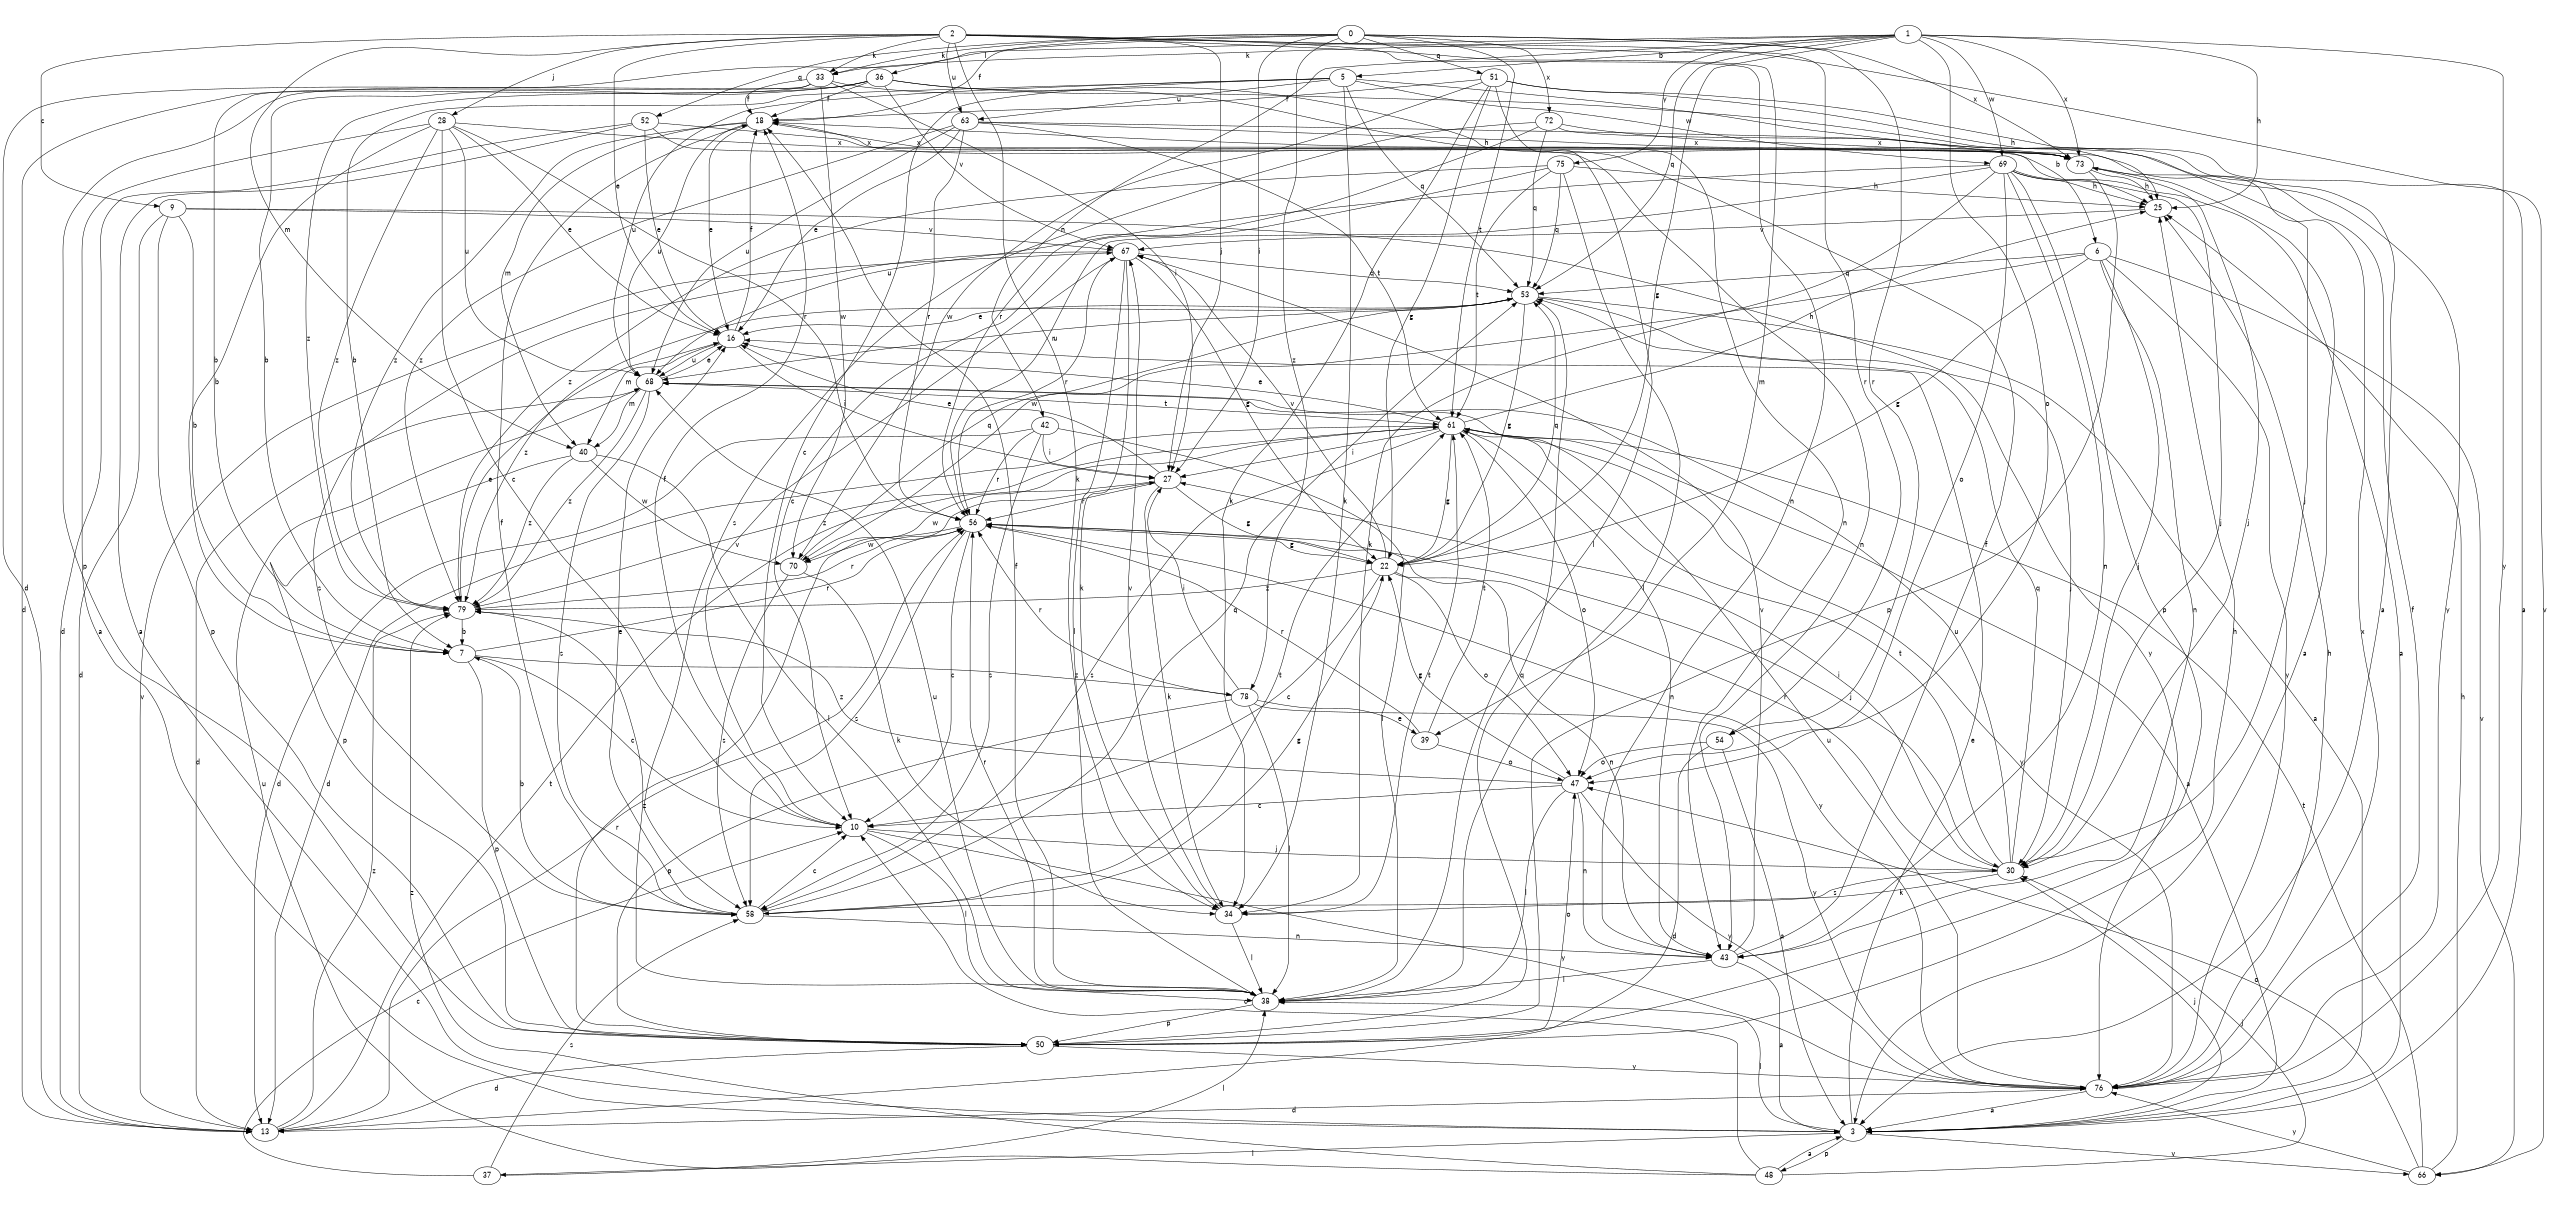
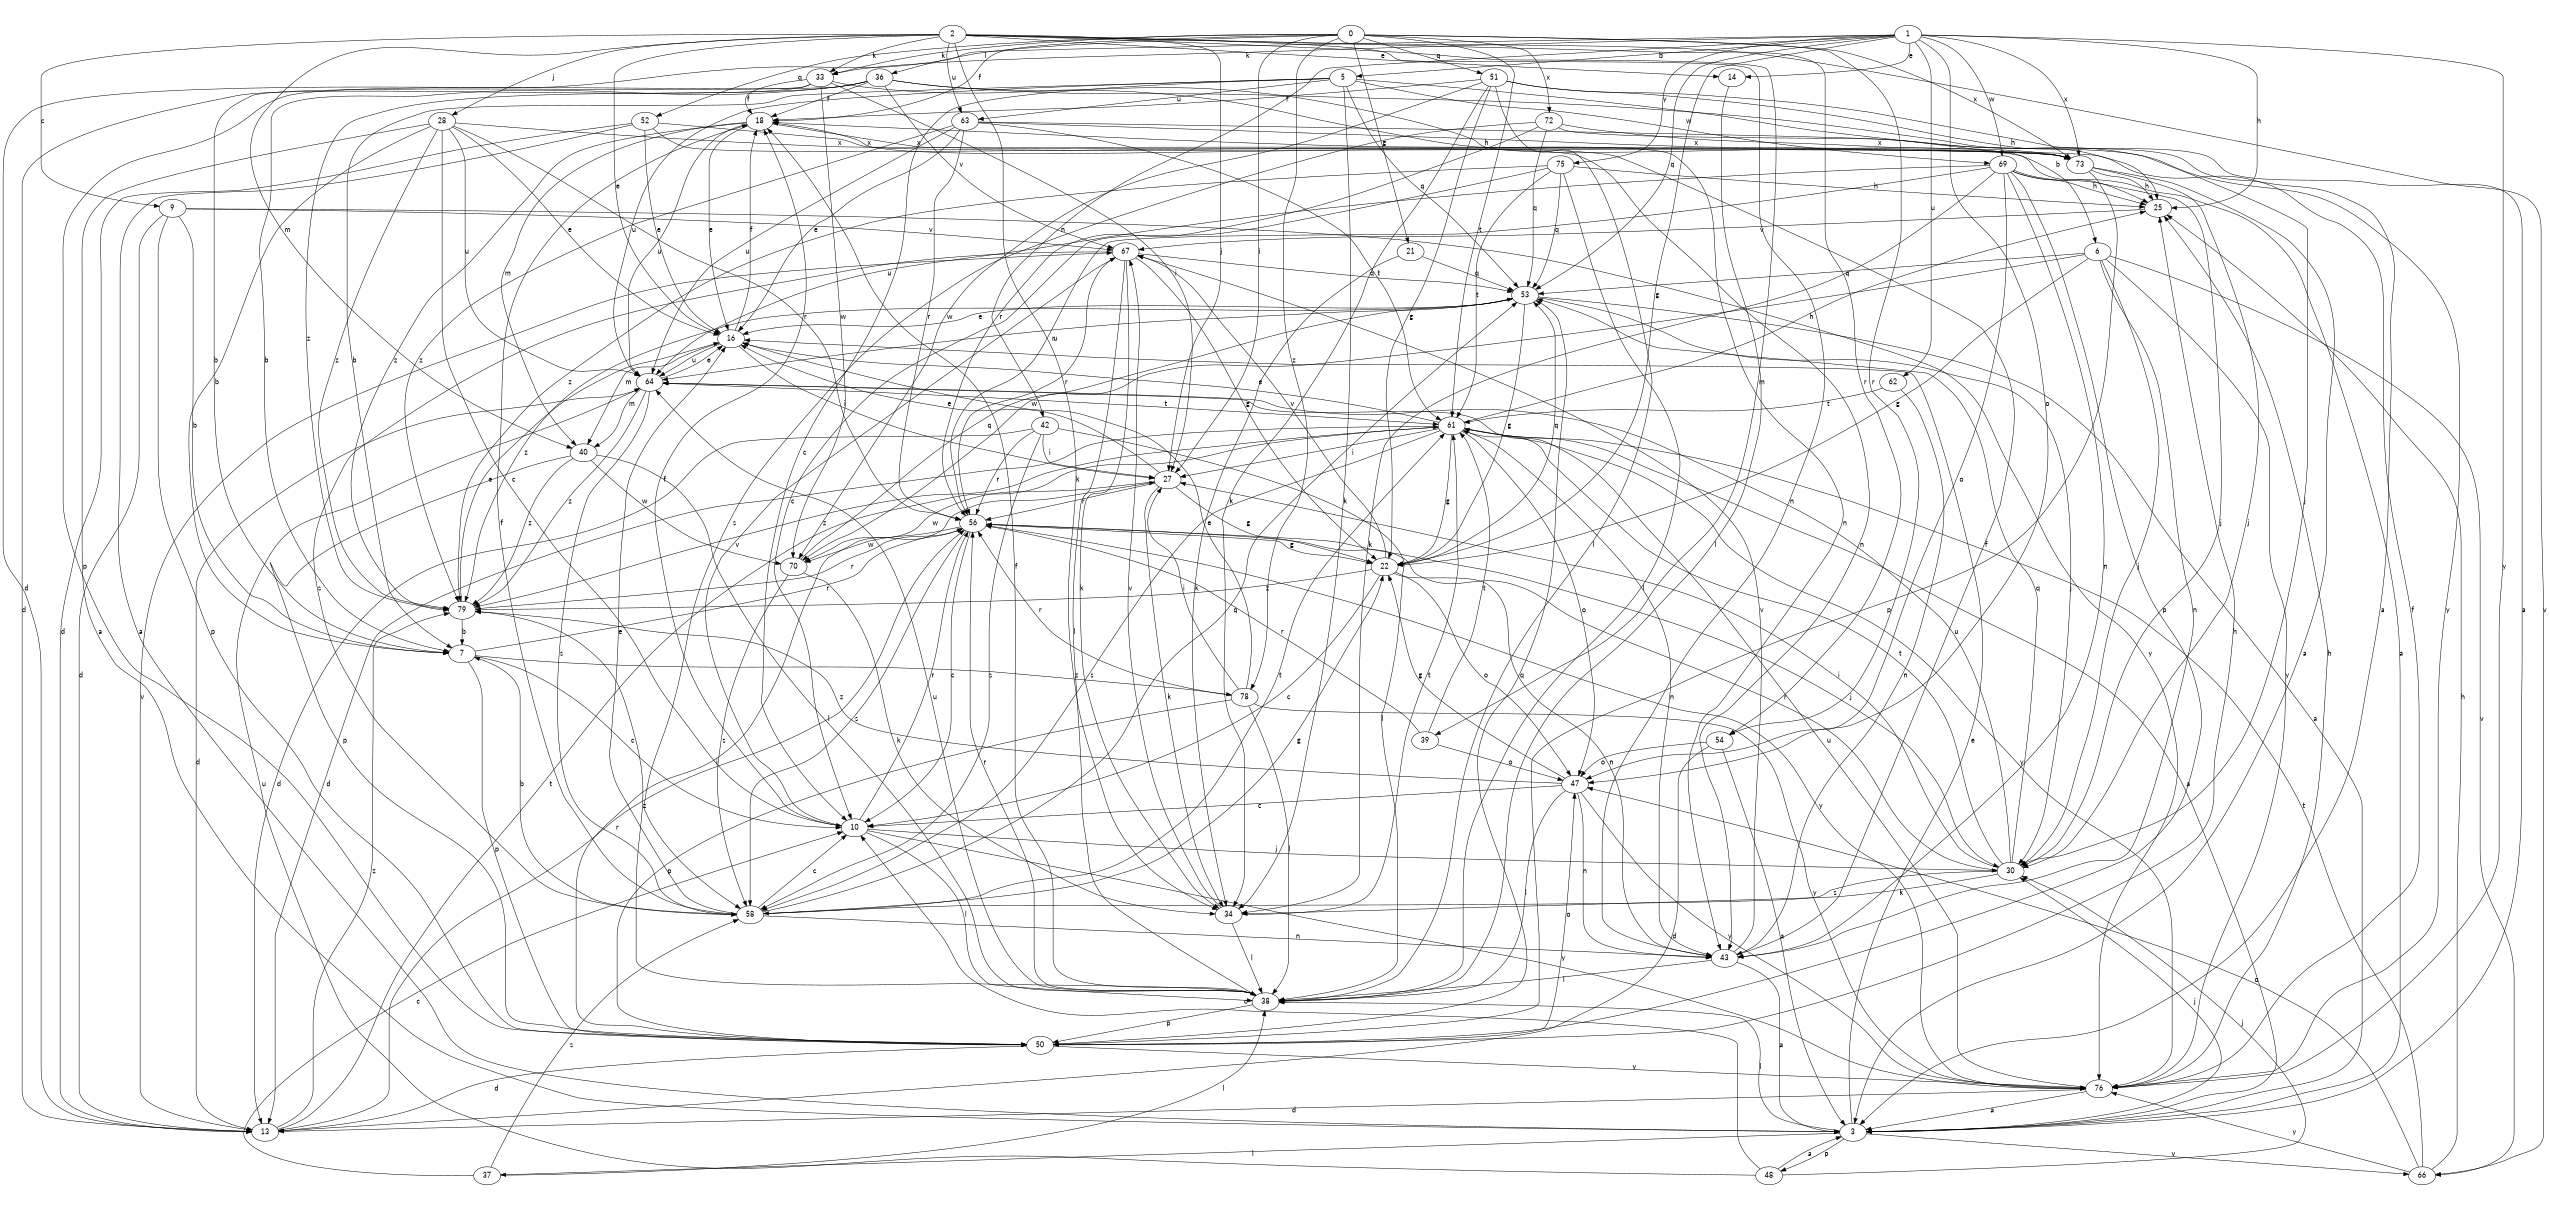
none -> (1732, 78)
none -> (1411, 252)
(650, 382) -> (650, 382)
none -> (1893, 382)
(2359, 587) -> none
none -> (926, 691)
(1337, 708) -> (1087, 416)
(842, 1099) -> none
